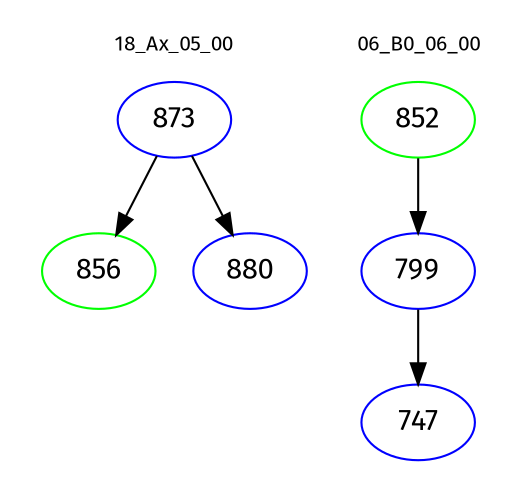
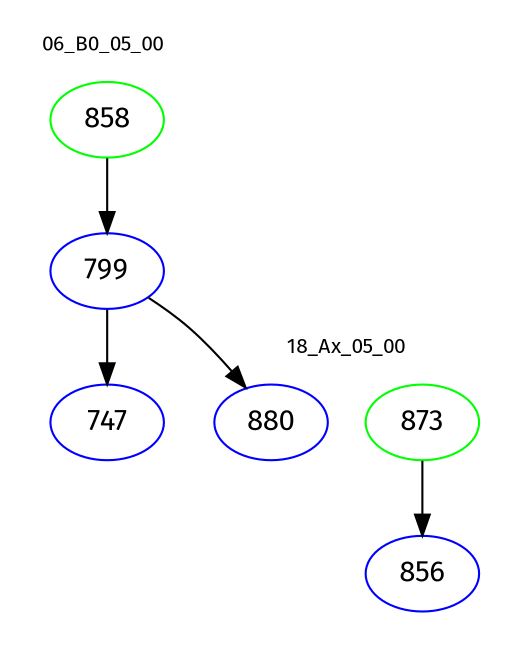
(419, 45) -> (103, 45)
(174, 120) -> (422, 422)
(418, 120) -> (107, 120)
(207, 186) -> (211, 349)
(99, 271) -> (422, 574)
